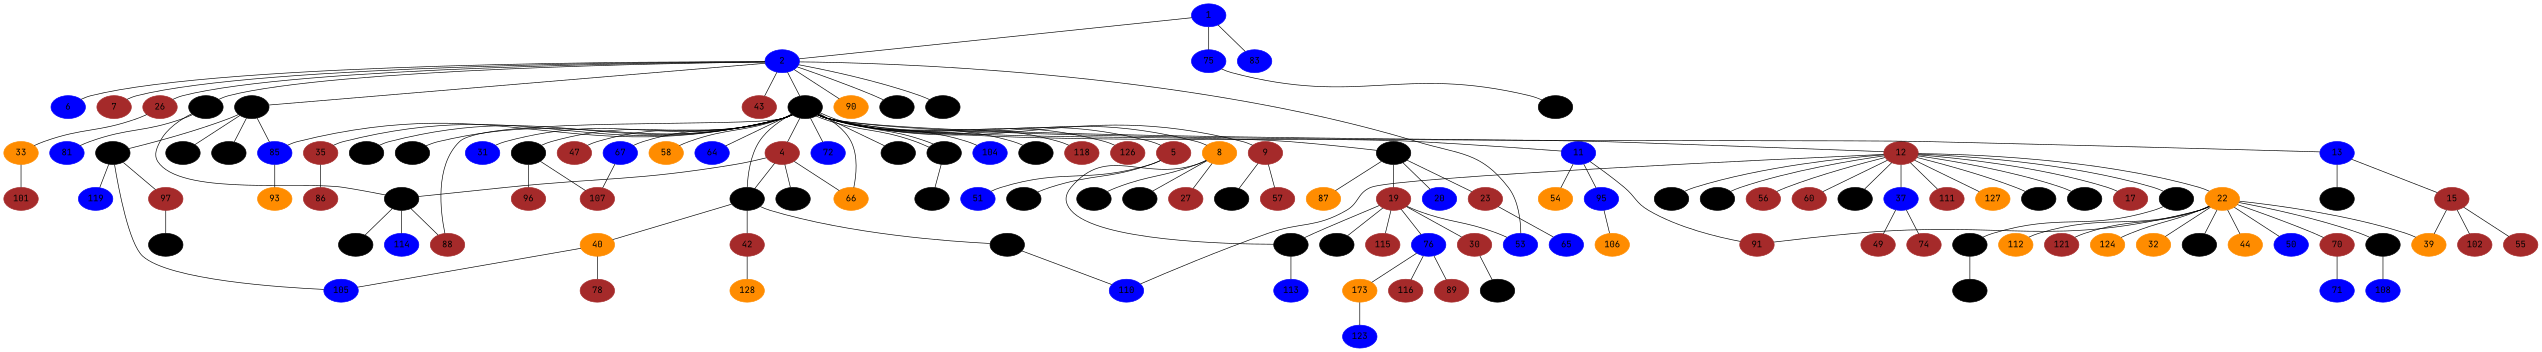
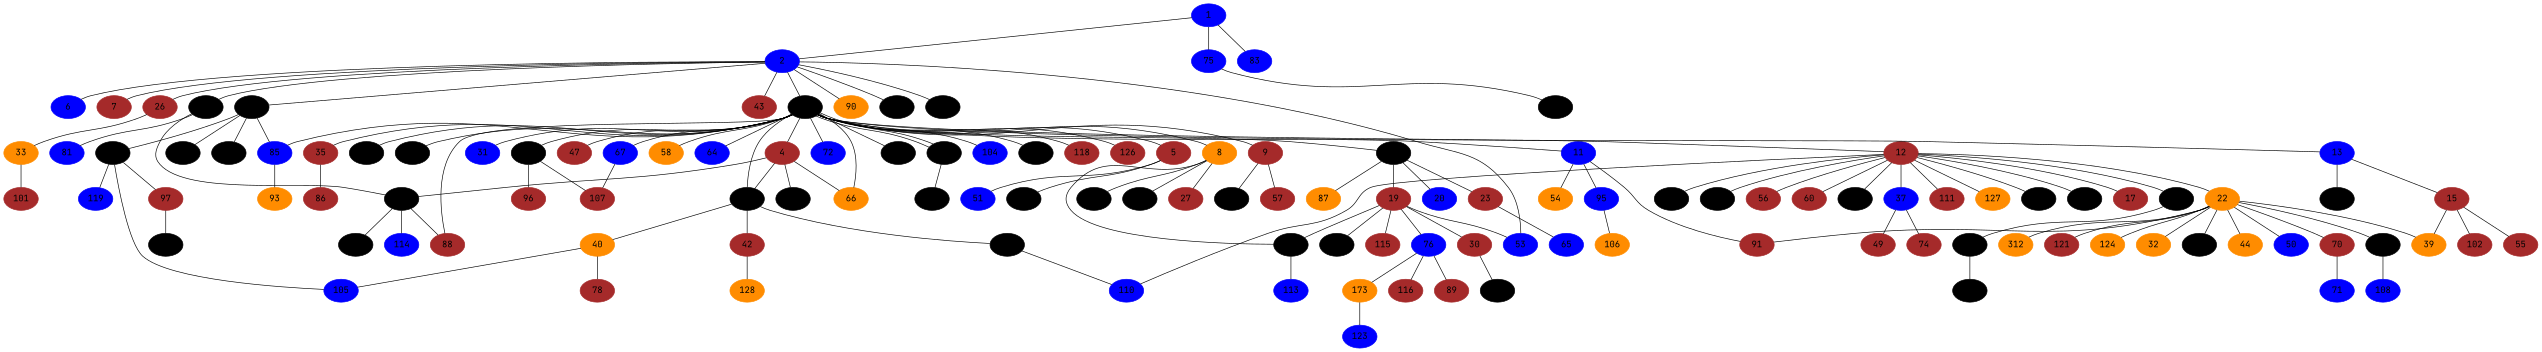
(2016, 245) -> (2016, 245)
